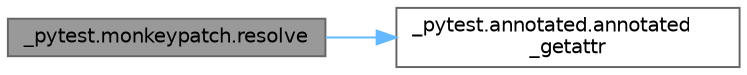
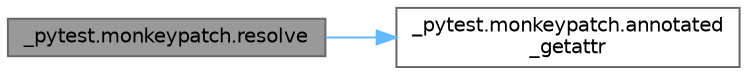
(568, 37) -> (568, 37)
